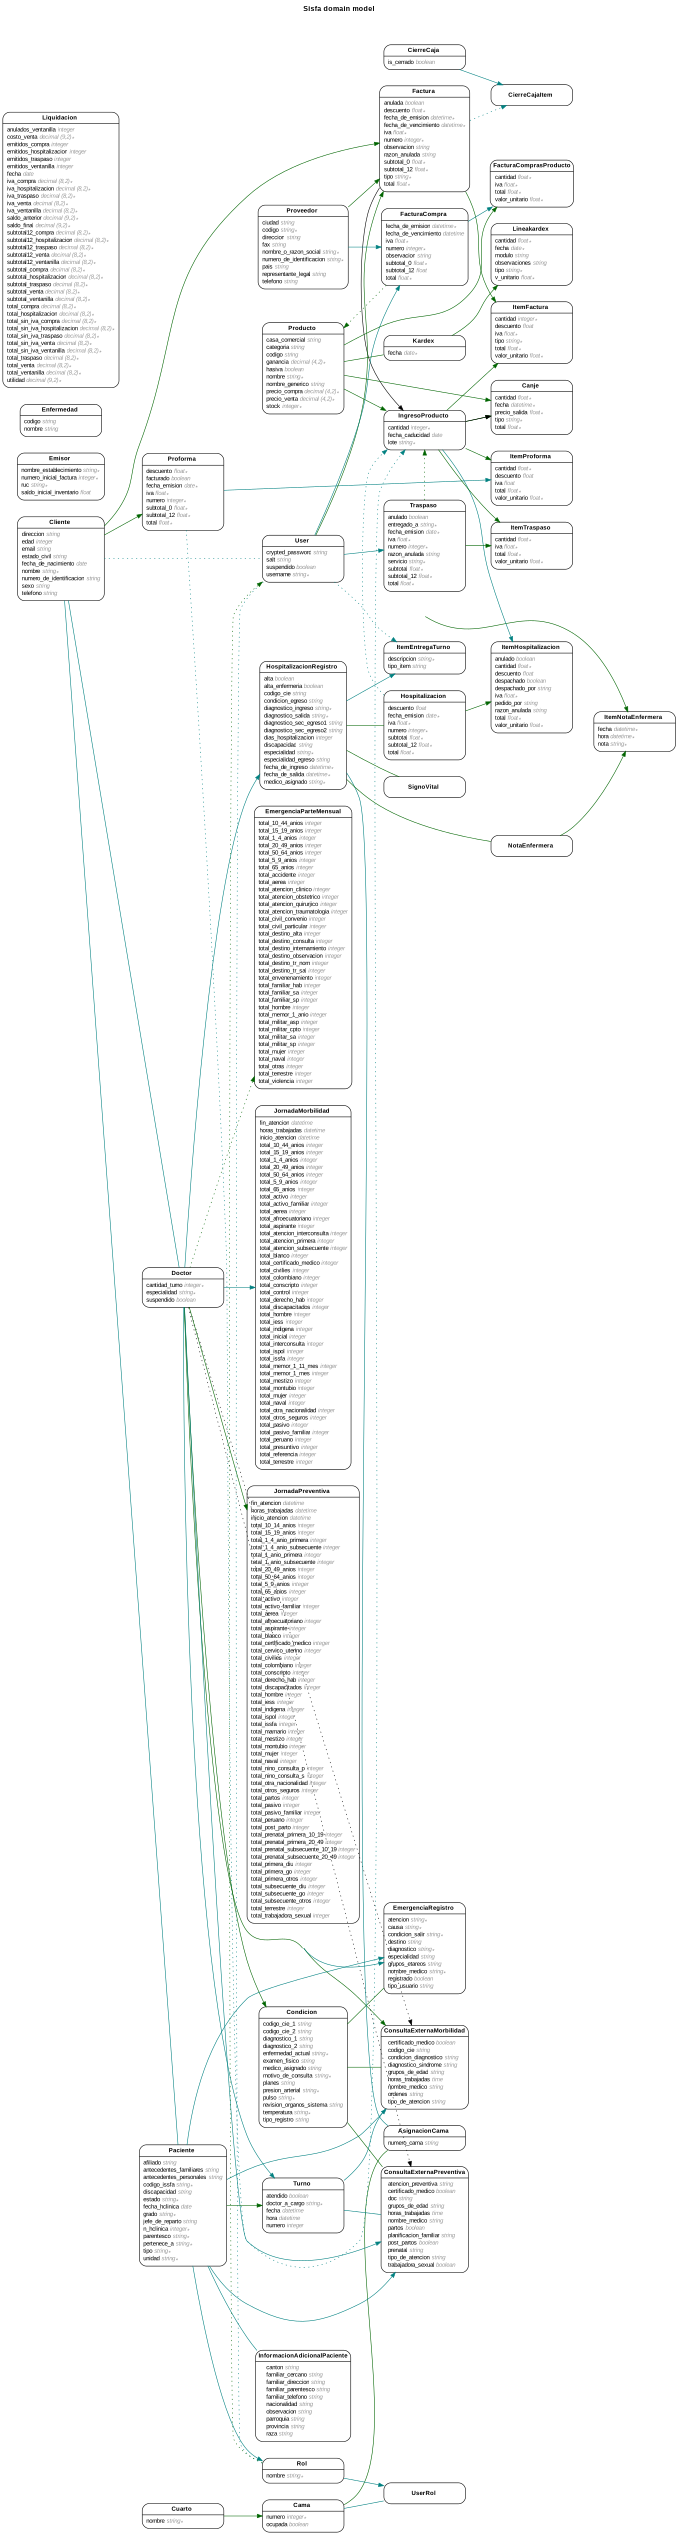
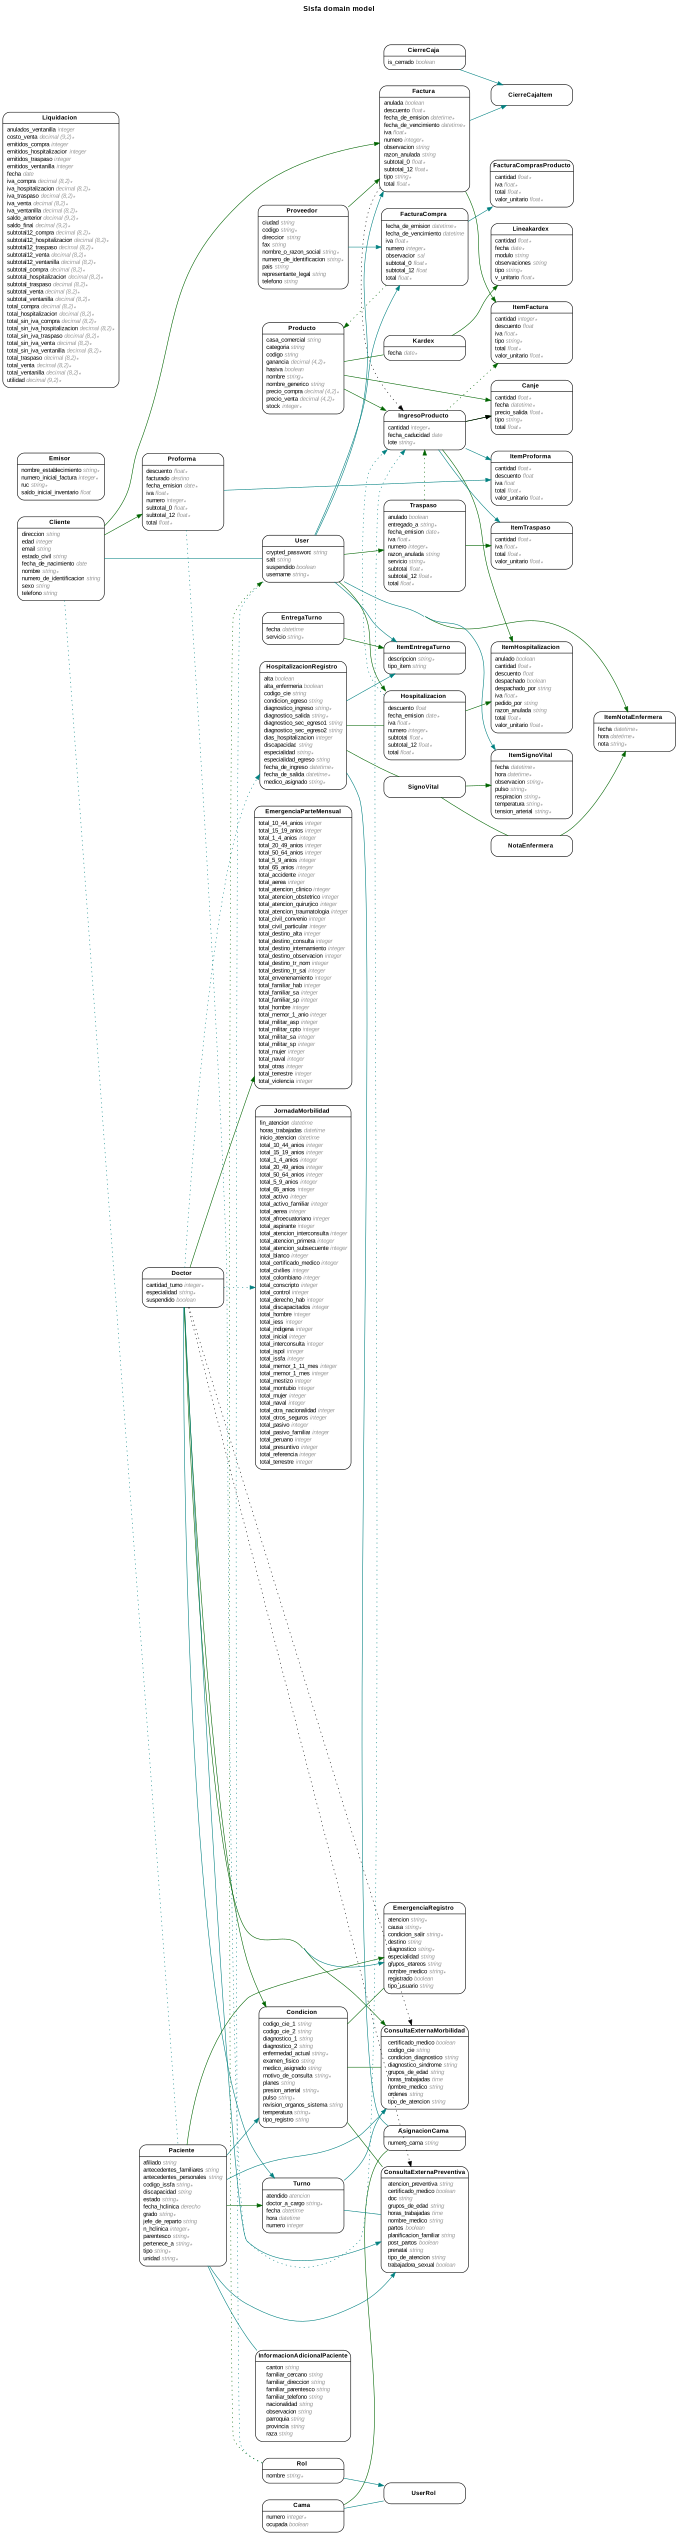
(486, 114) -> (486, 114)
(362, 254) -> (362, 254)
(424, 256) -> (421, 256)
(450, 309) -> none
(367, 369) -> (367, 369)
(470, 389) -> (470, 389)
(61, 420) -> none
(476, 453) -> (476, 453)
(181, 479) -> (180, 479)
(477, 499) -> (477, 499)
(483, 540) -> (483, 540)
(359, 553) -> (359, 553)
(183, 559) -> (183, 559)
(367, 613) -> (370, 618)
none -> (303, 628)
none -> (369, 631)
none -> (532, 784)
(414, 822) -> (474, 818)
(124, 934) -> none
(206, 1020) -> (206, 1020)
(219, 1179) -> (219, 1179)
(240, 1287) -> (240, 1287)
(121, 1373) -> (121, 1373)
(303, 1705) -> none
(244, 2002) -> (244, 2002)
(299, 2196) -> (299, 2196)
(186, 2207) -> (191, 2207)
(214, 2367) -> (242, 2138)
(183, 2516) -> none
